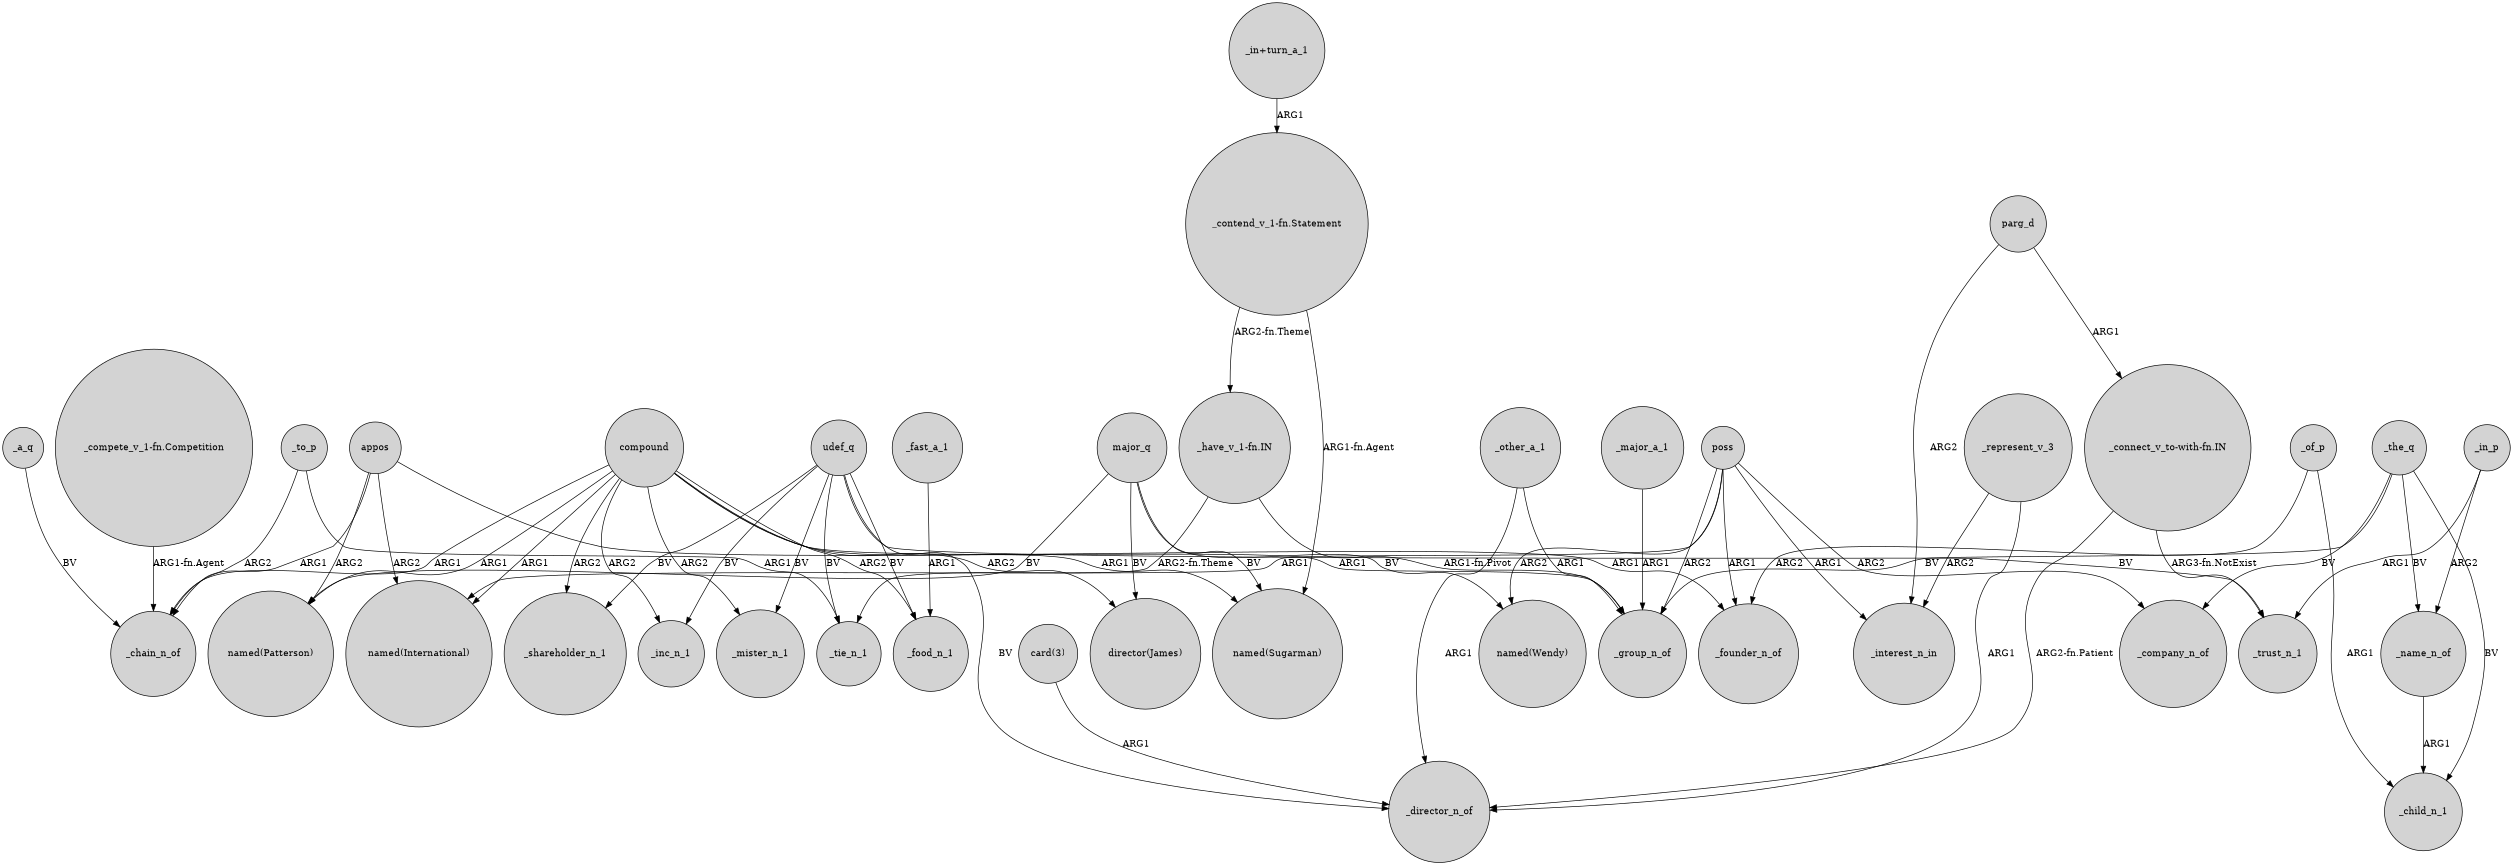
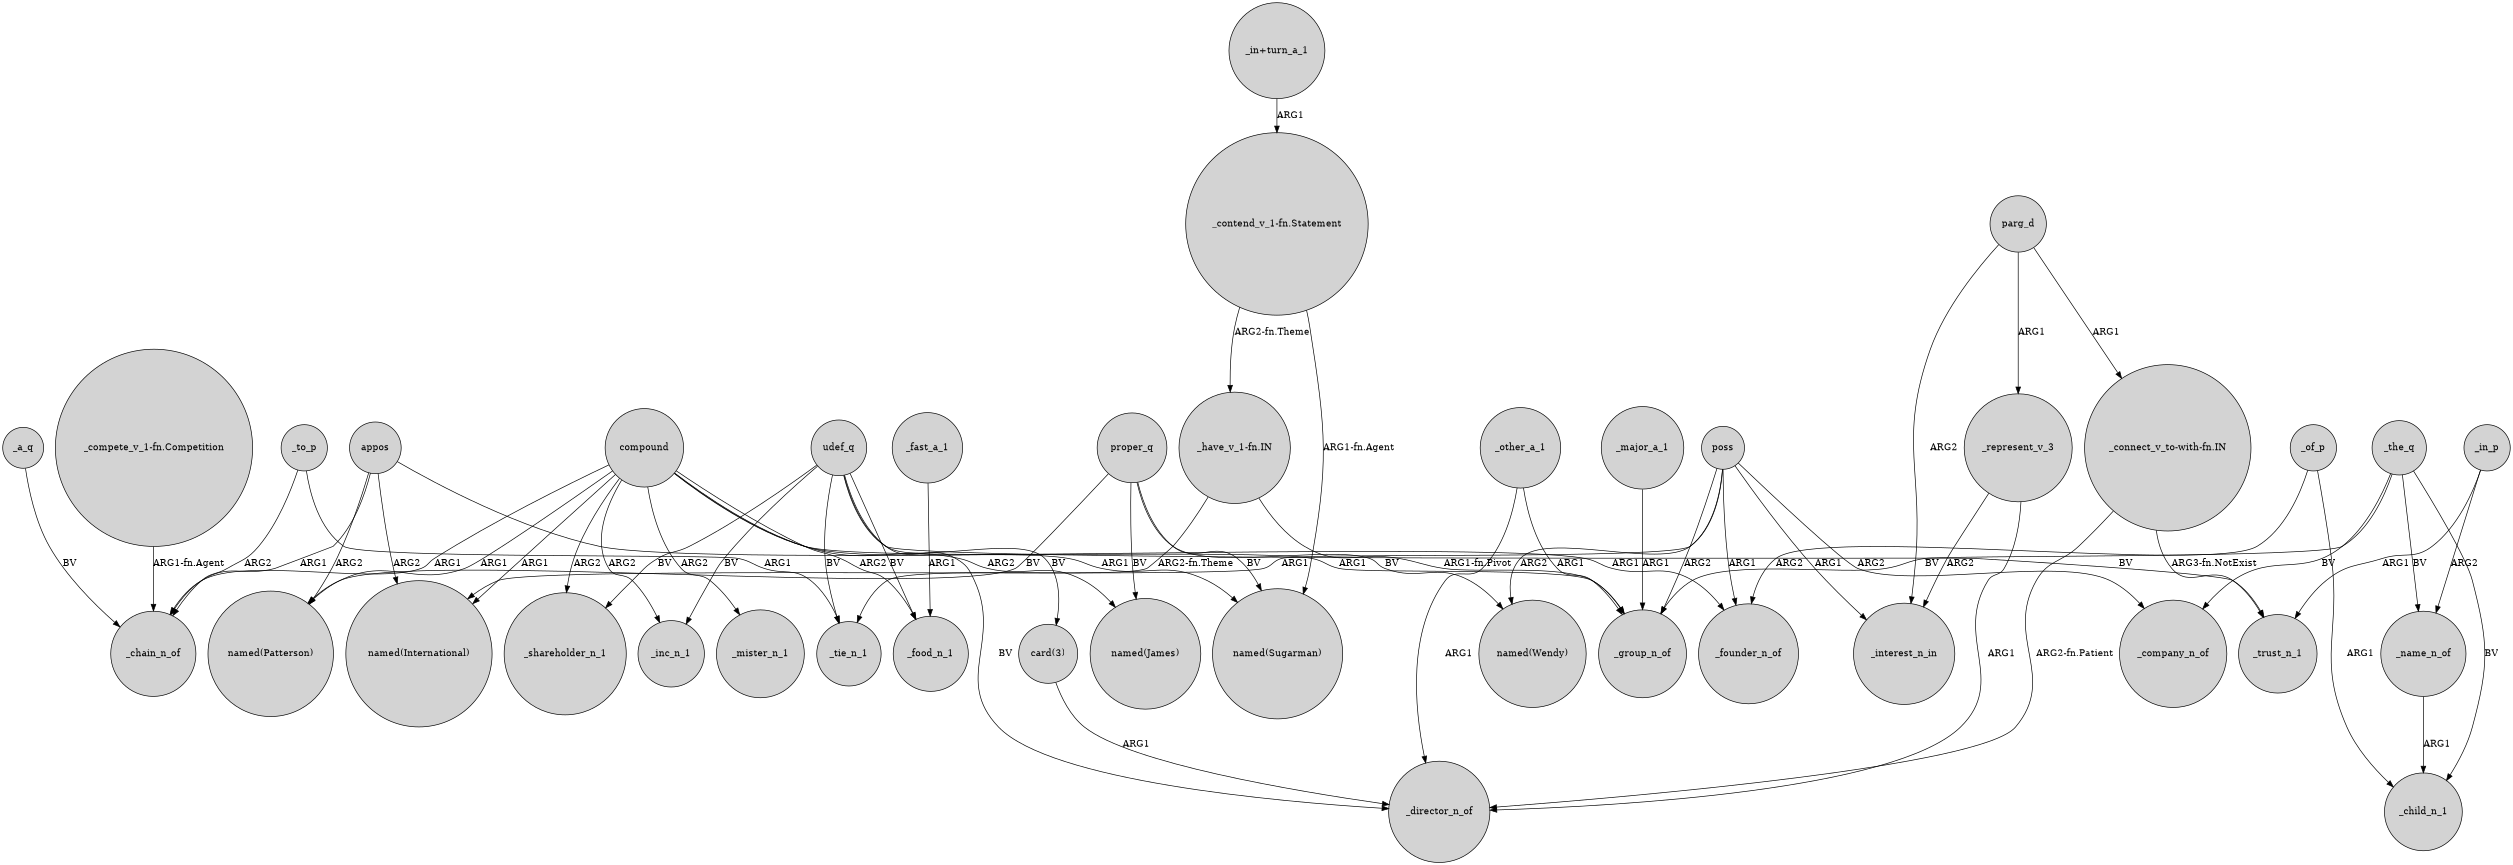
none -> (2018, 320)
(1132, 448) -> (1132, 448)
(804, 540) -> (994, 549)
(1145, 654) -> (1145, 654)
